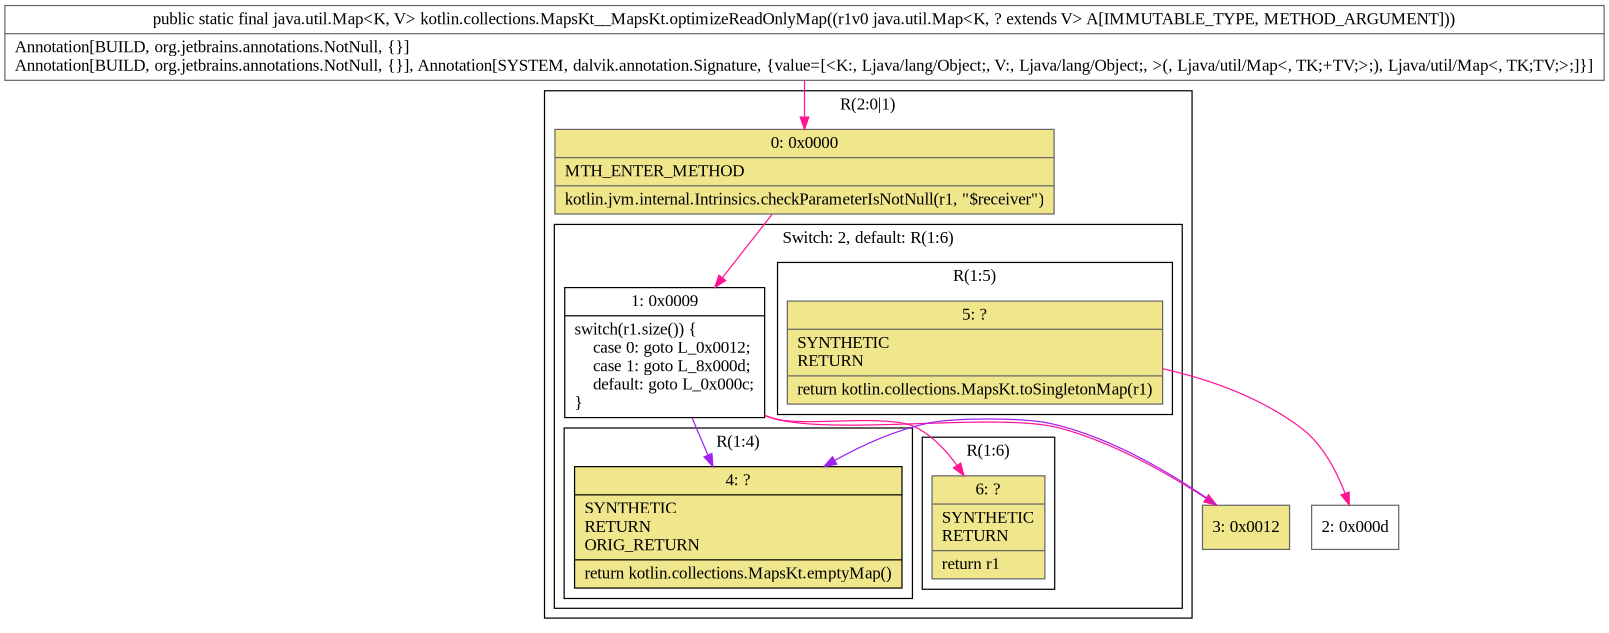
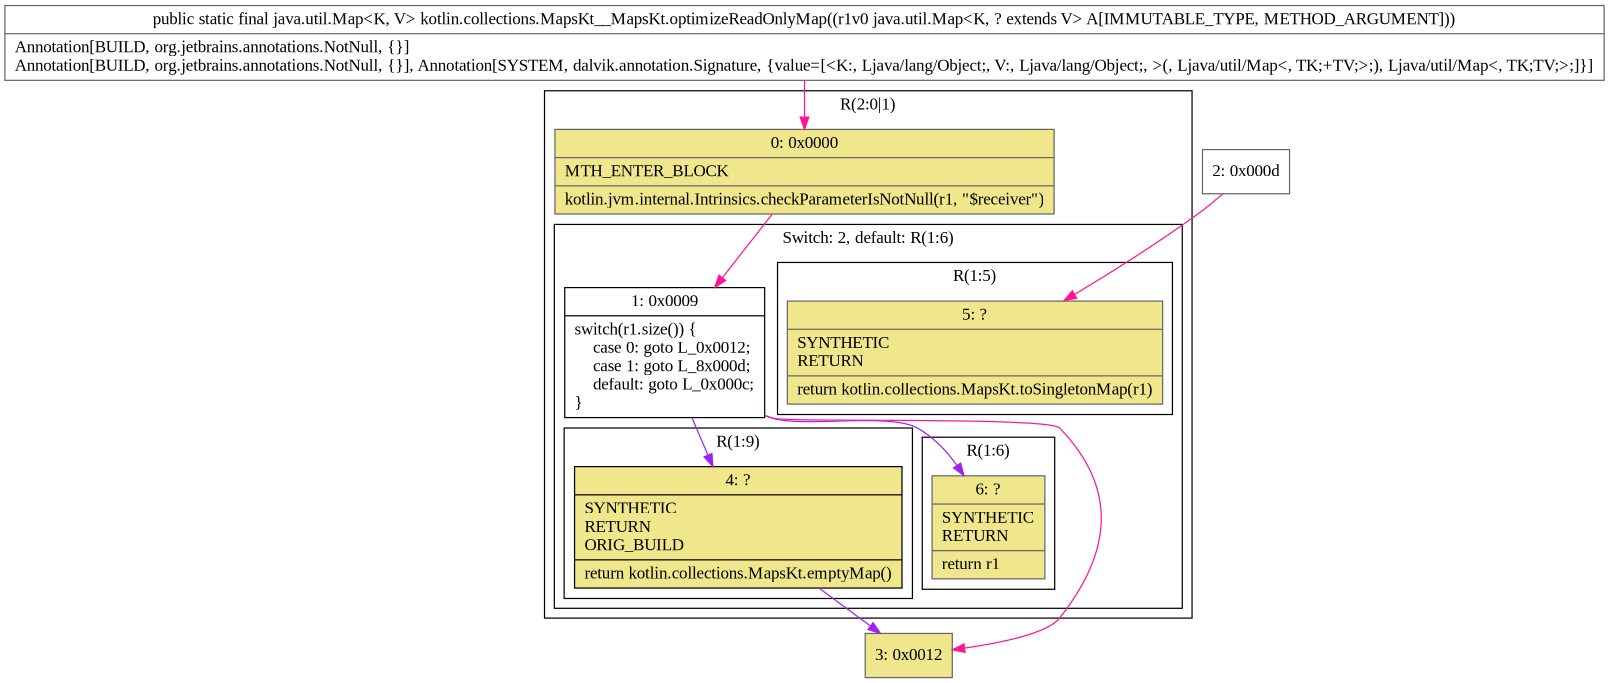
(655, 171) -> (647, 171)
(1271, 408) -> (1150, 247)
(869, 421) -> (869, 421)
(1032, 421) -> (845, 607)
(738, 442) -> (738, 442)
(642, 545) -> (635, 545)
